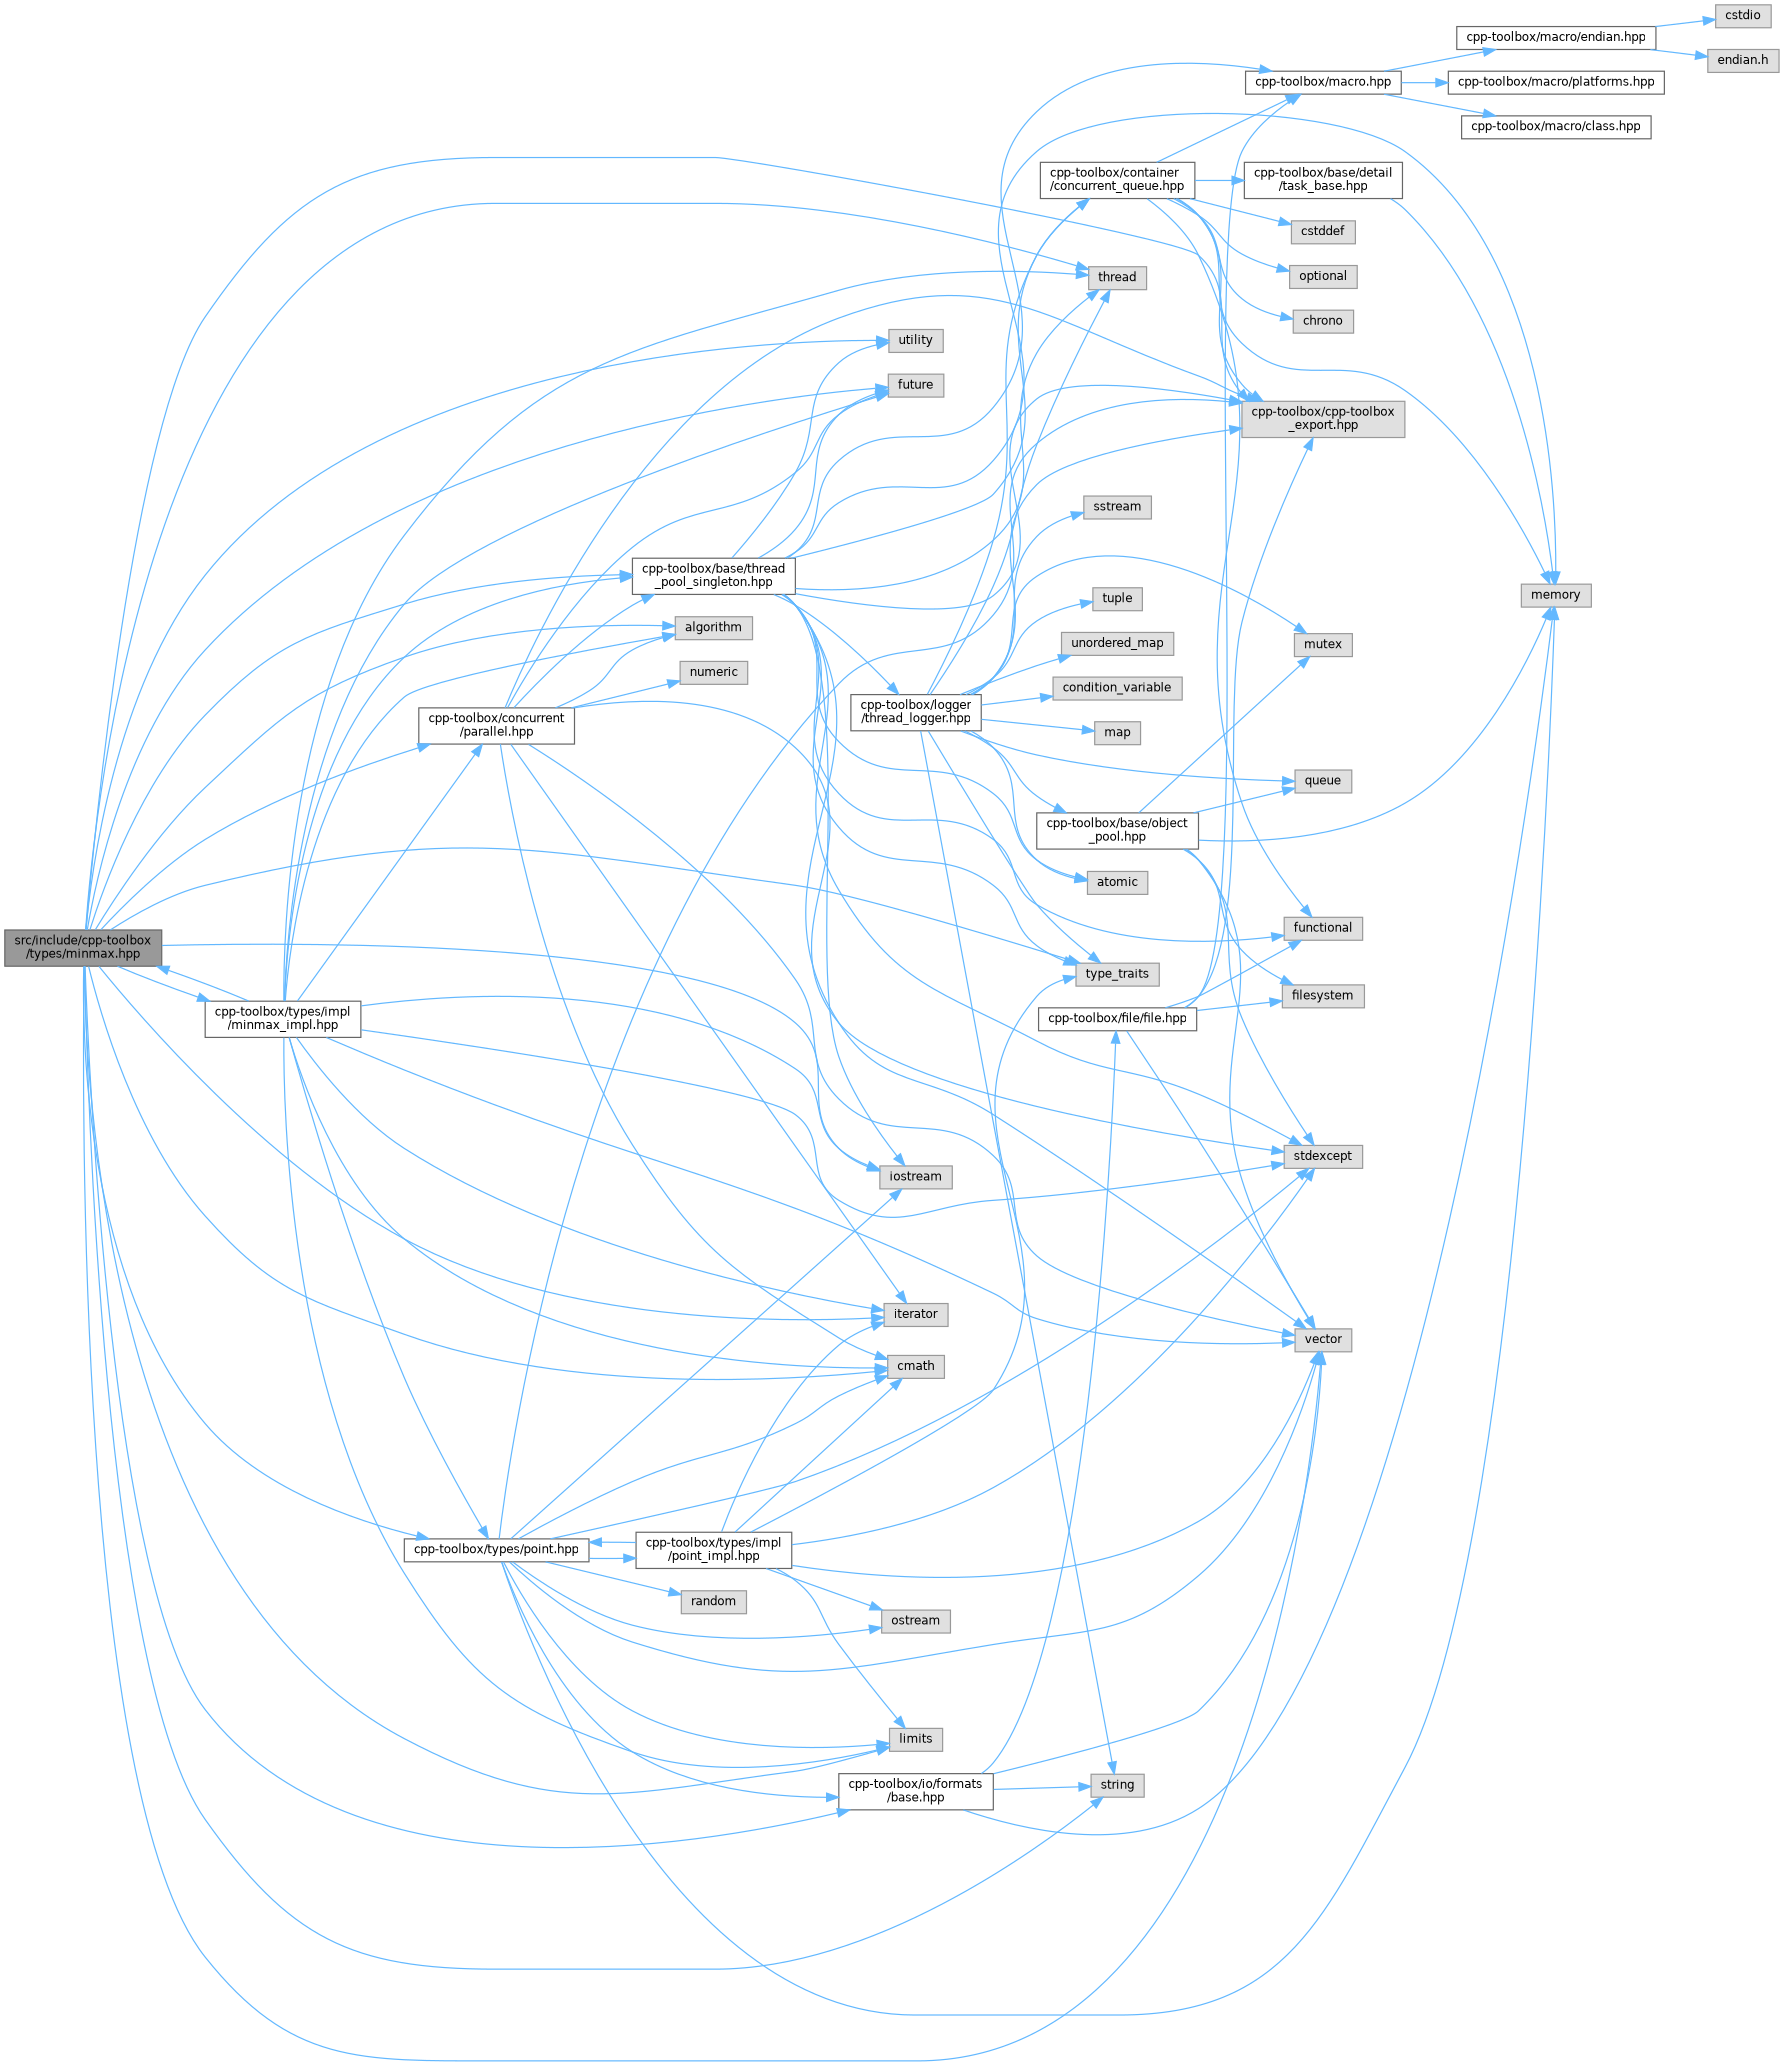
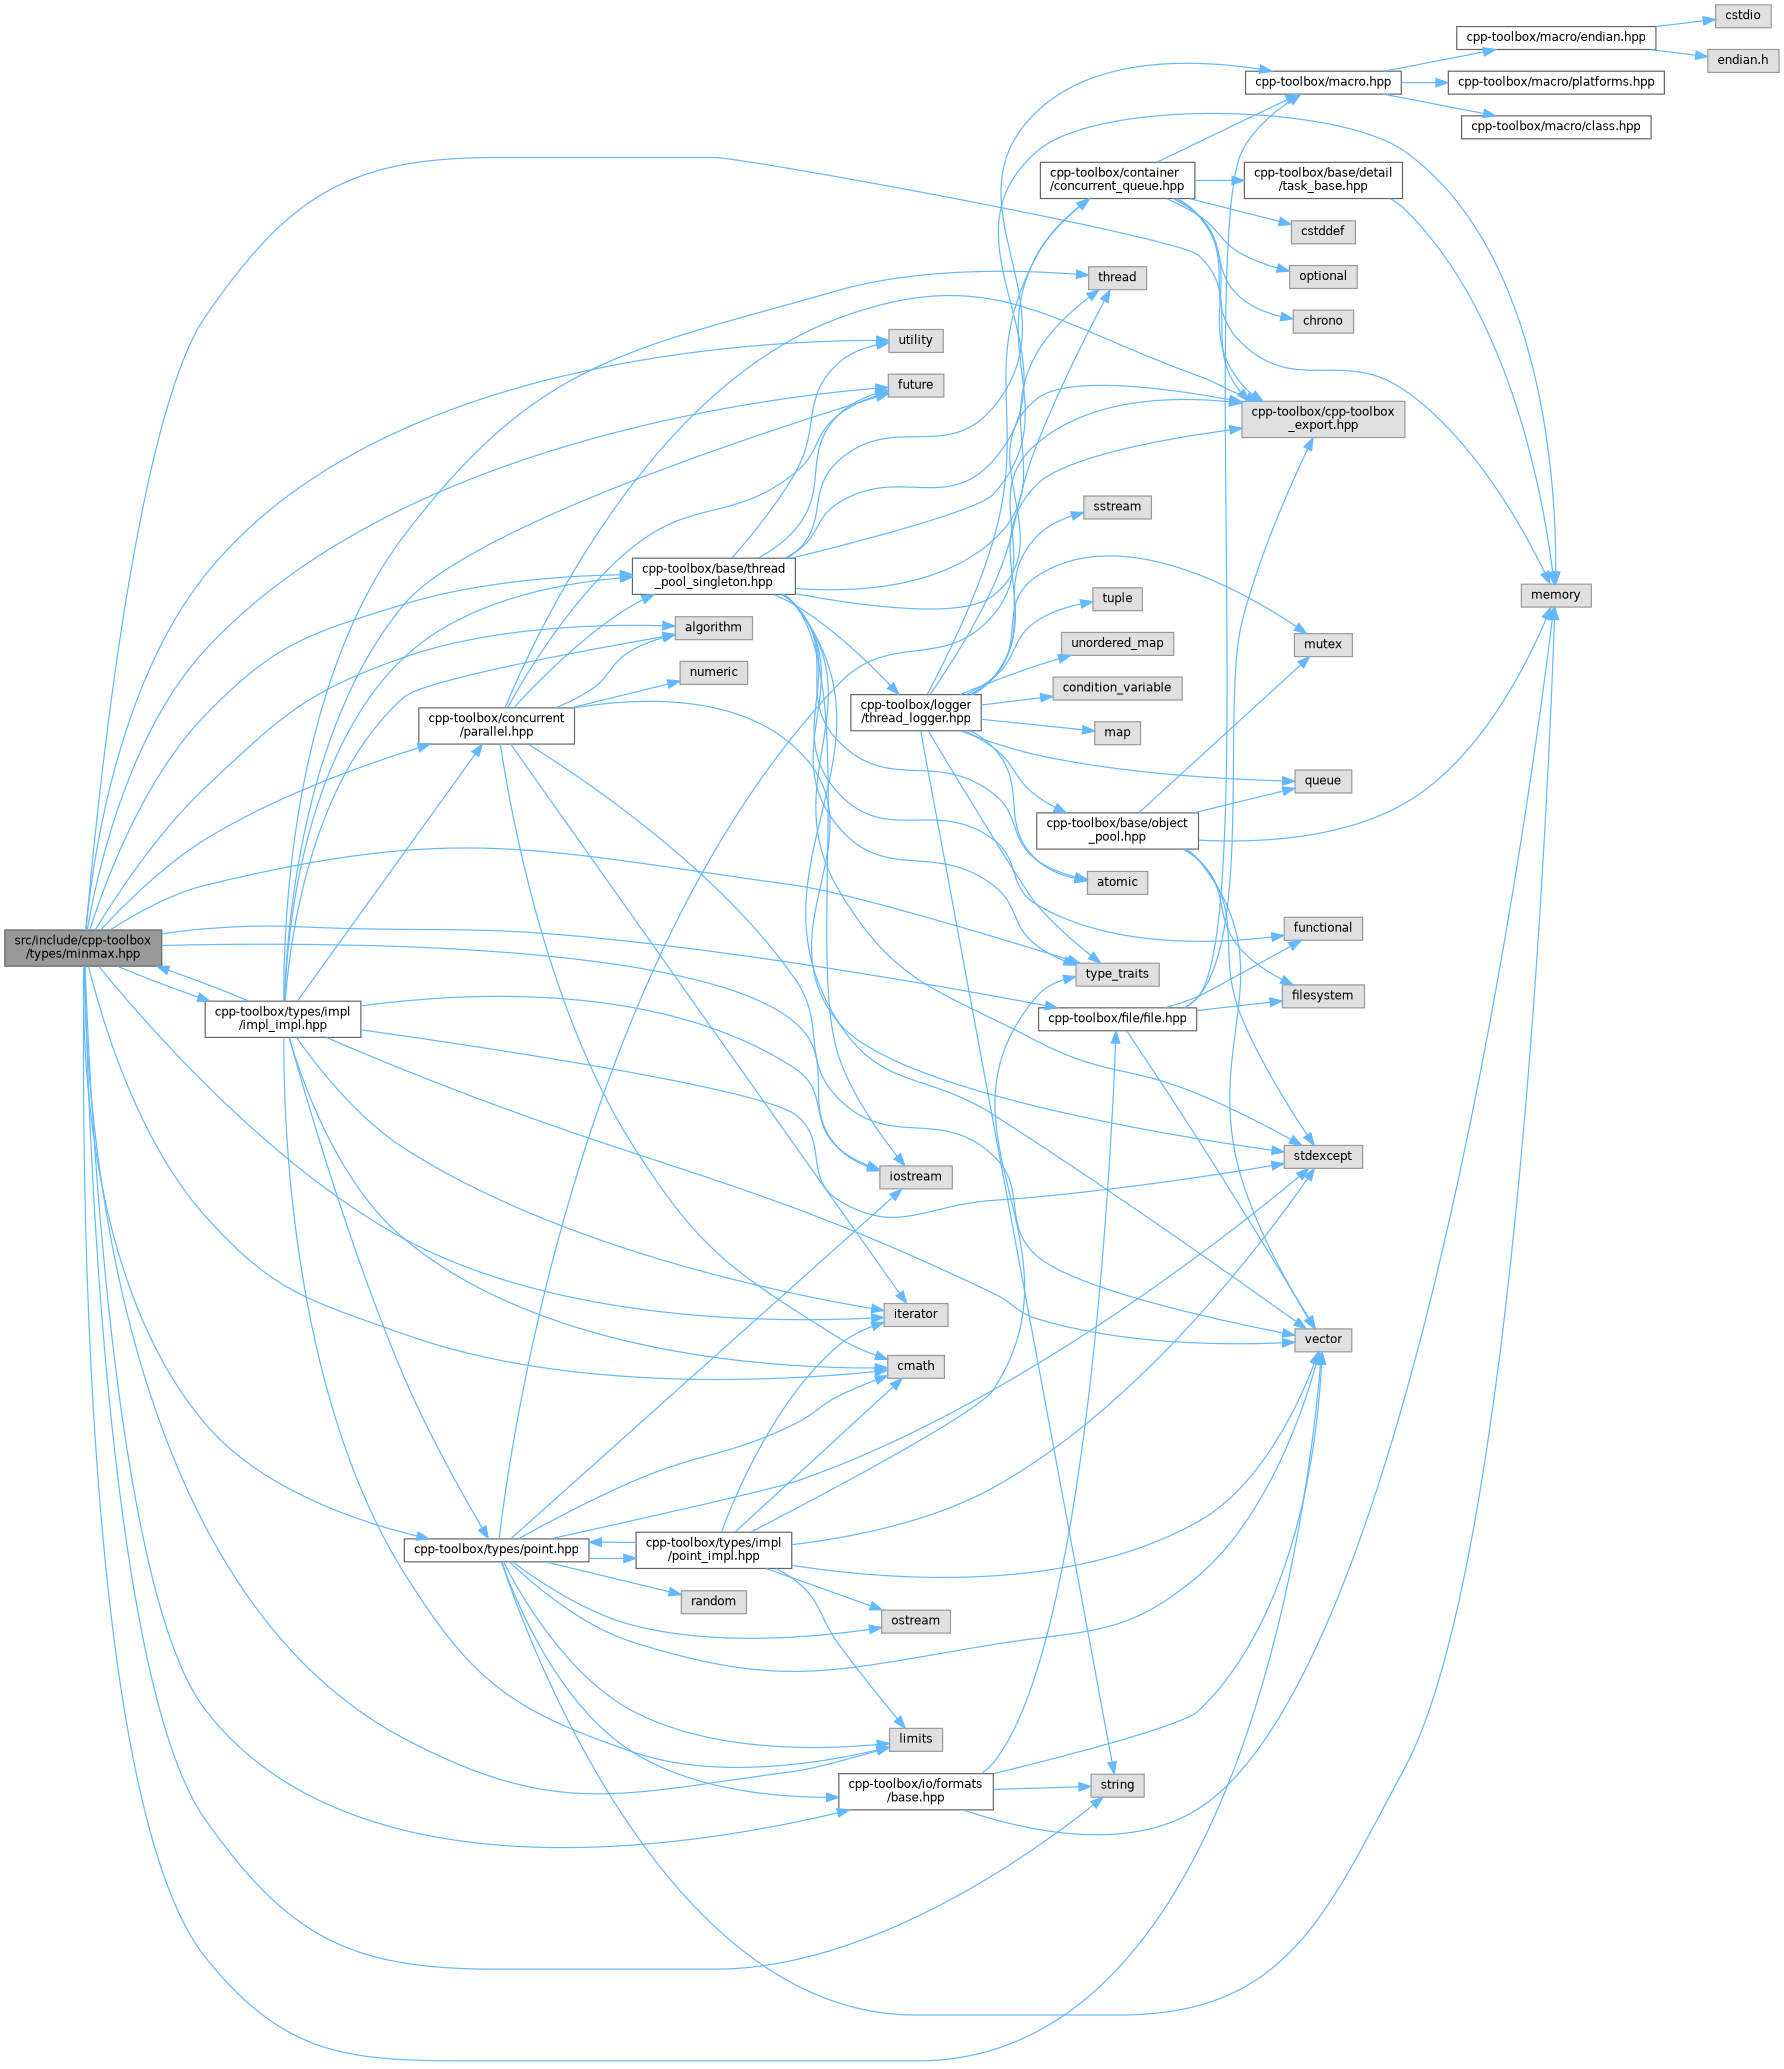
(348, 254) -> (606, 939)
(1235, 494) -> none
(283, 1019) -> (283, 1019)
